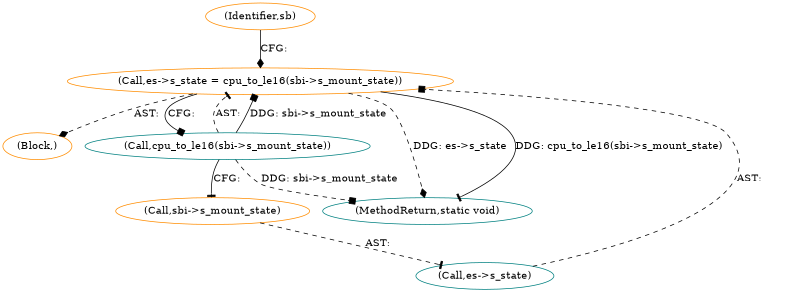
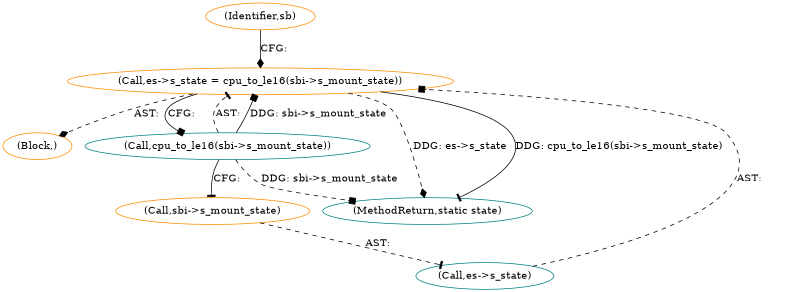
(427, 211) -> (427, 211)
